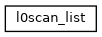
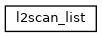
(51, 19) -> (51, 19)
